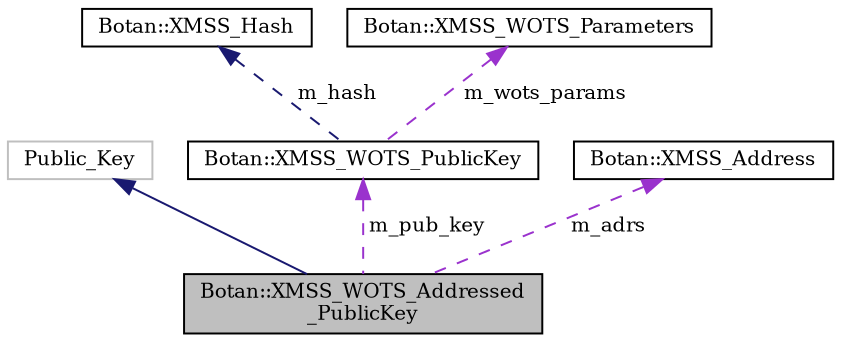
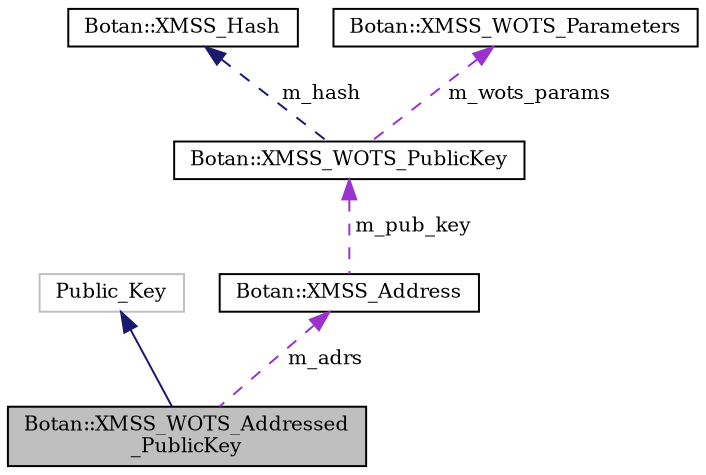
(363, 237) -> (349, 237)
